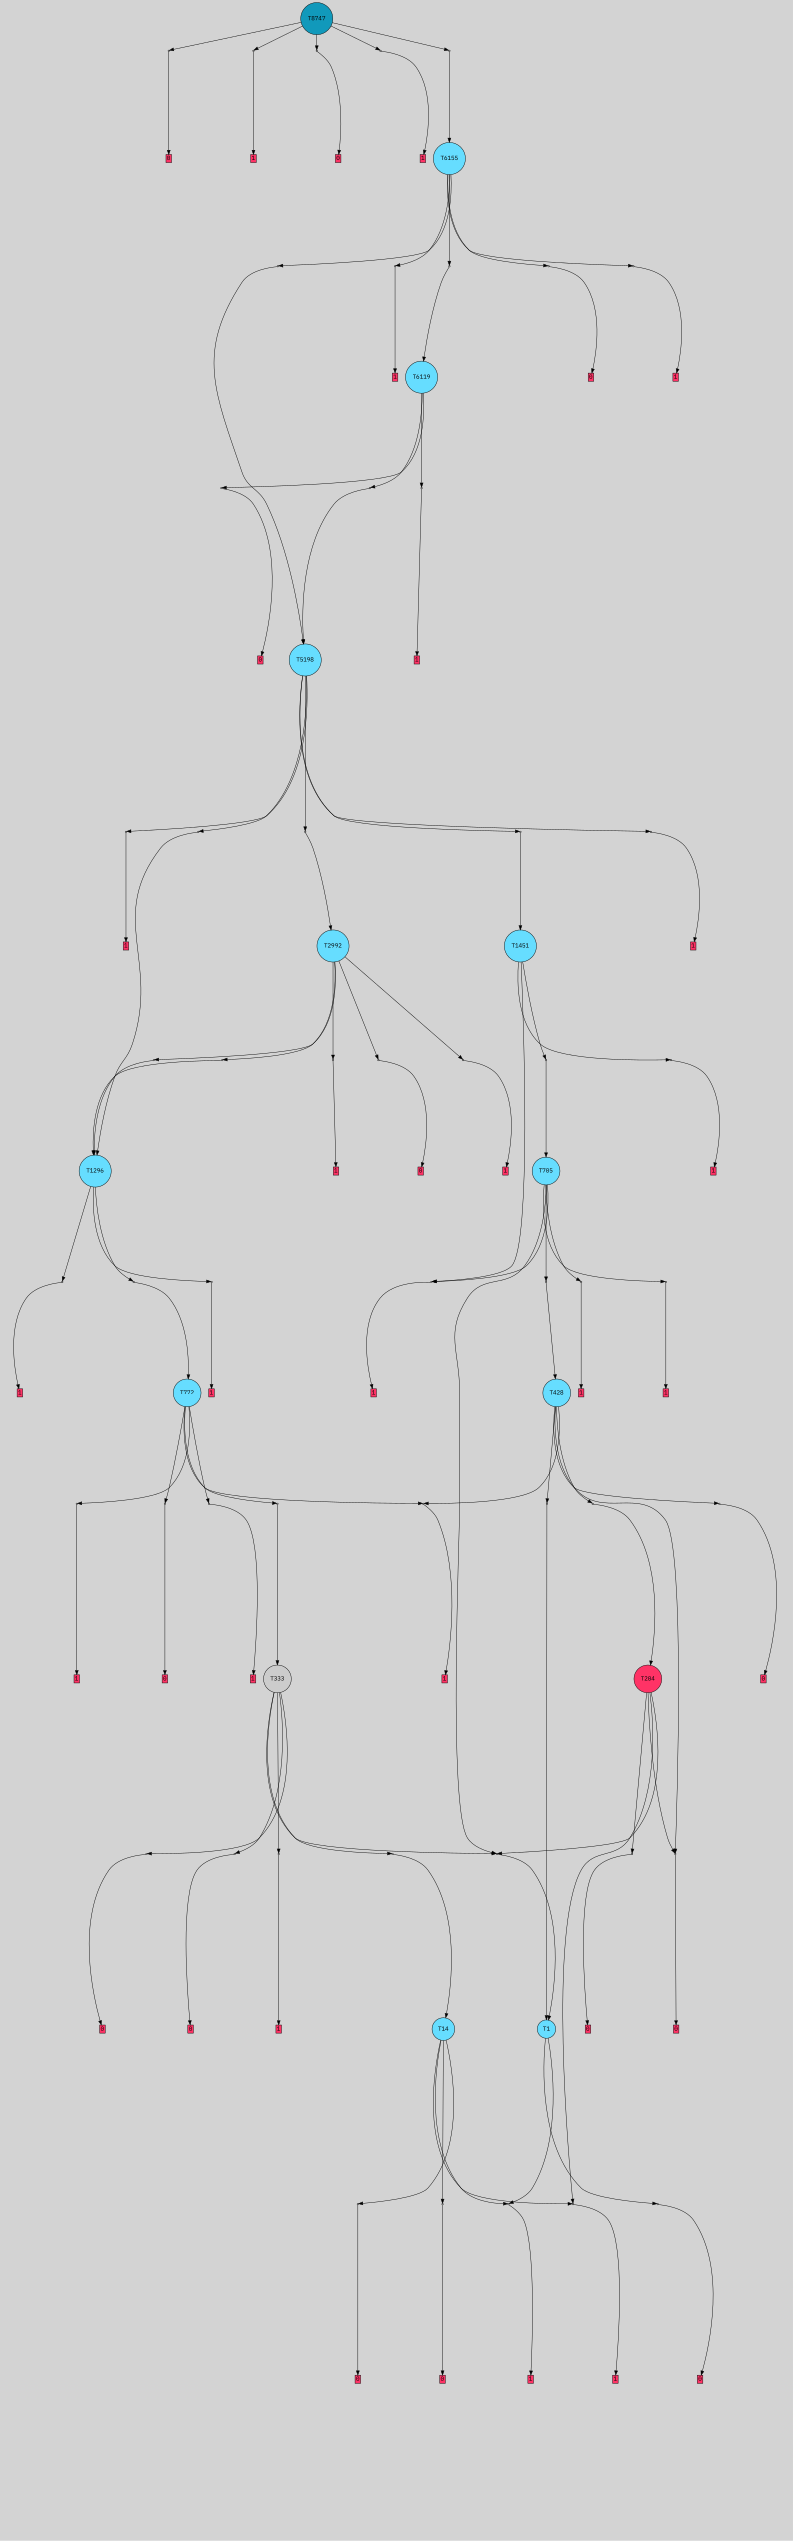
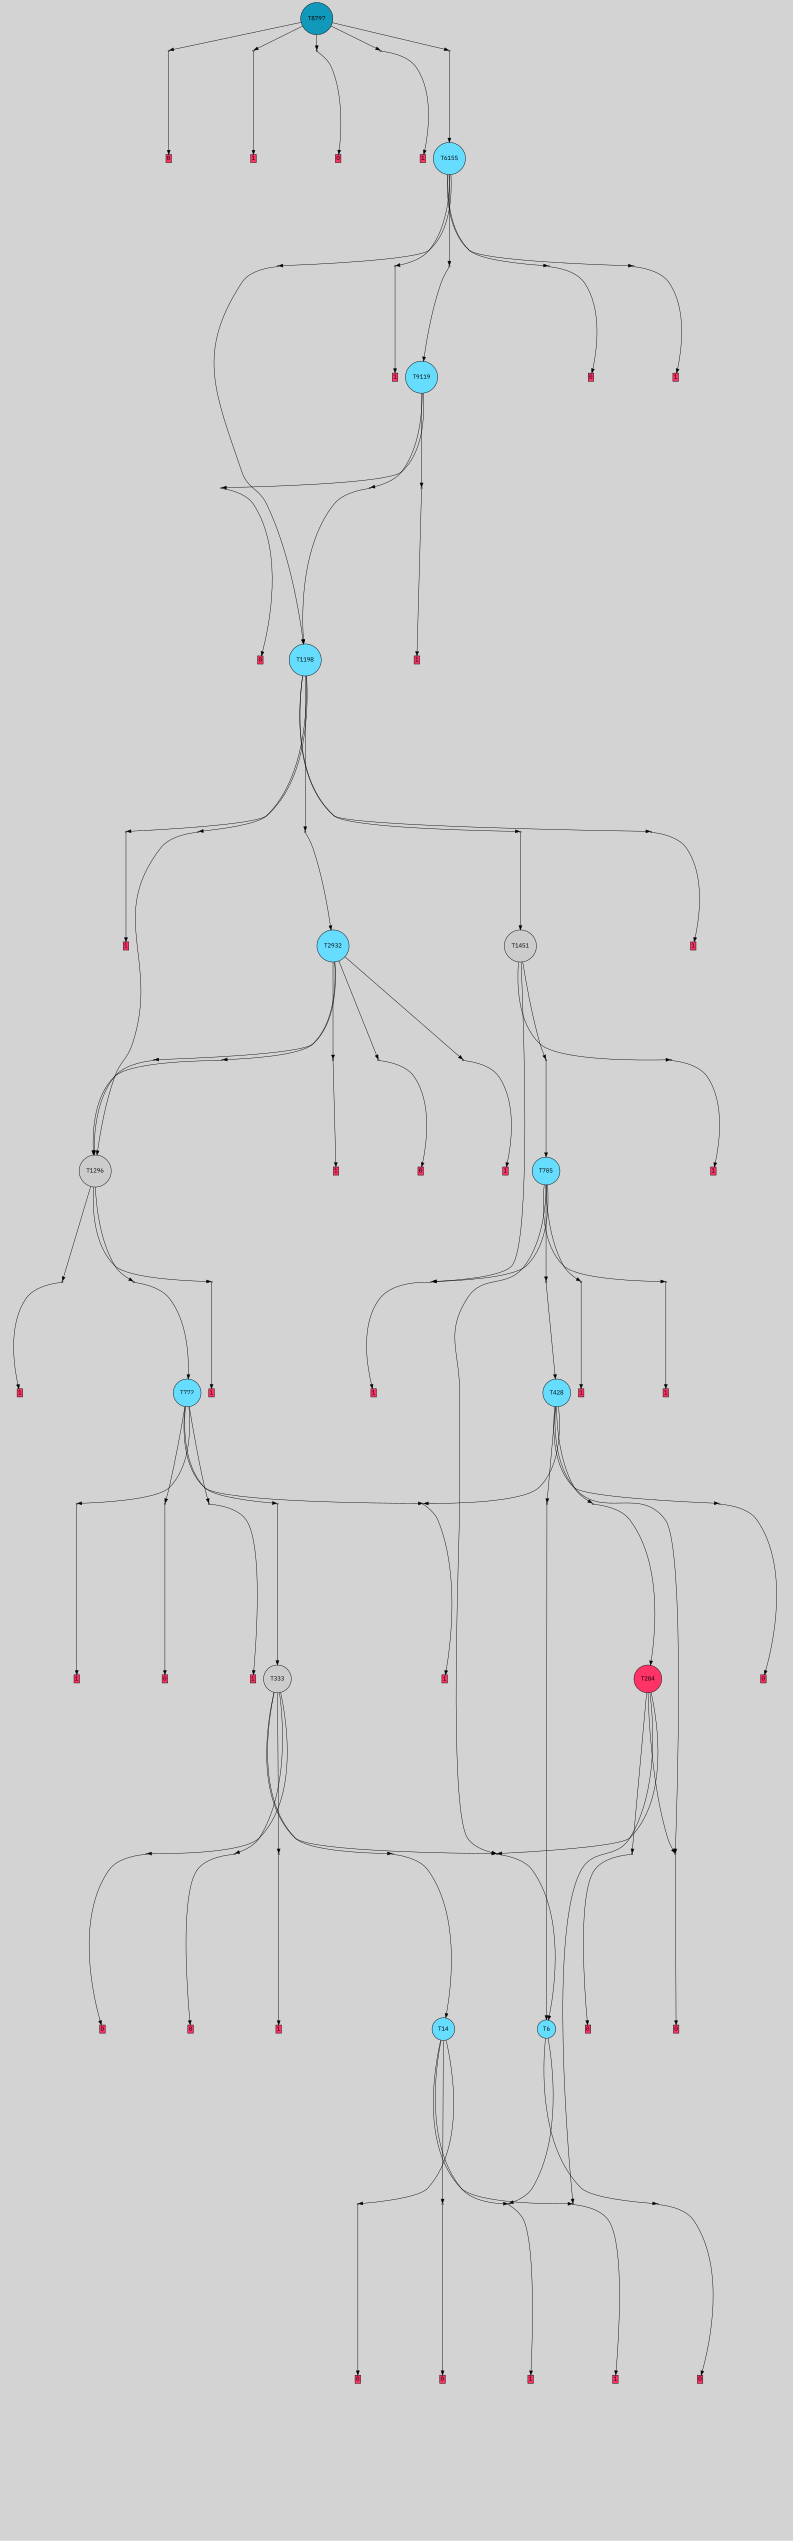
(317, 19) -> (317, 19)
(422, 377) -> (422, 377)
(305, 660) -> (305, 660)
(333, 946) -> (333, 946)
(520, 946) -> (520, 946)
(95, 1171) -> (95, 1171)
(546, 2029) -> (546, 2029)
